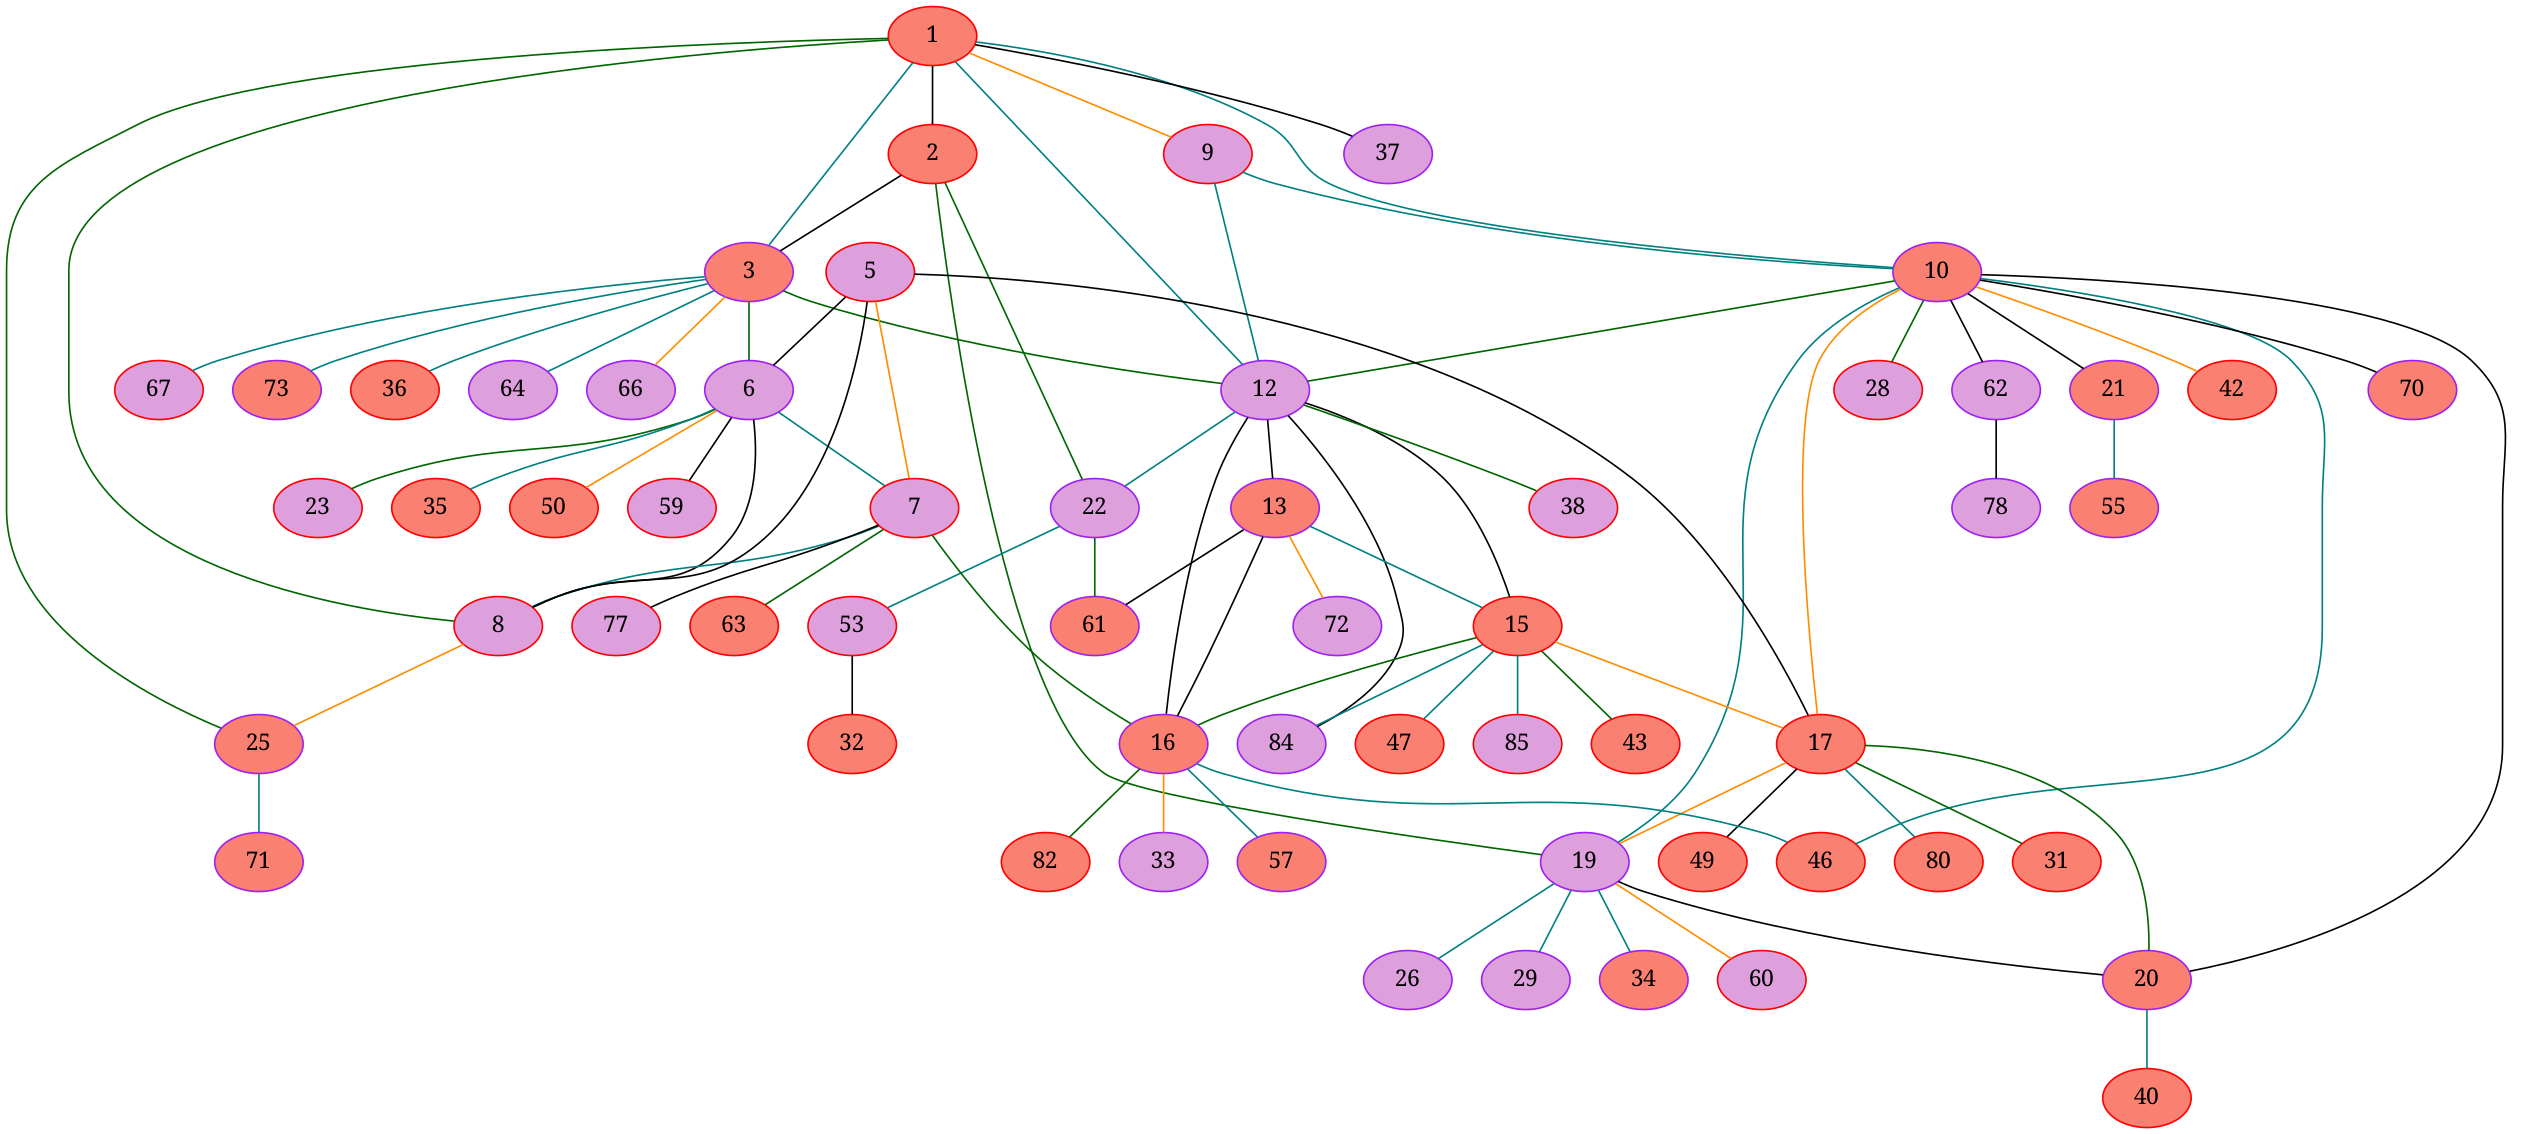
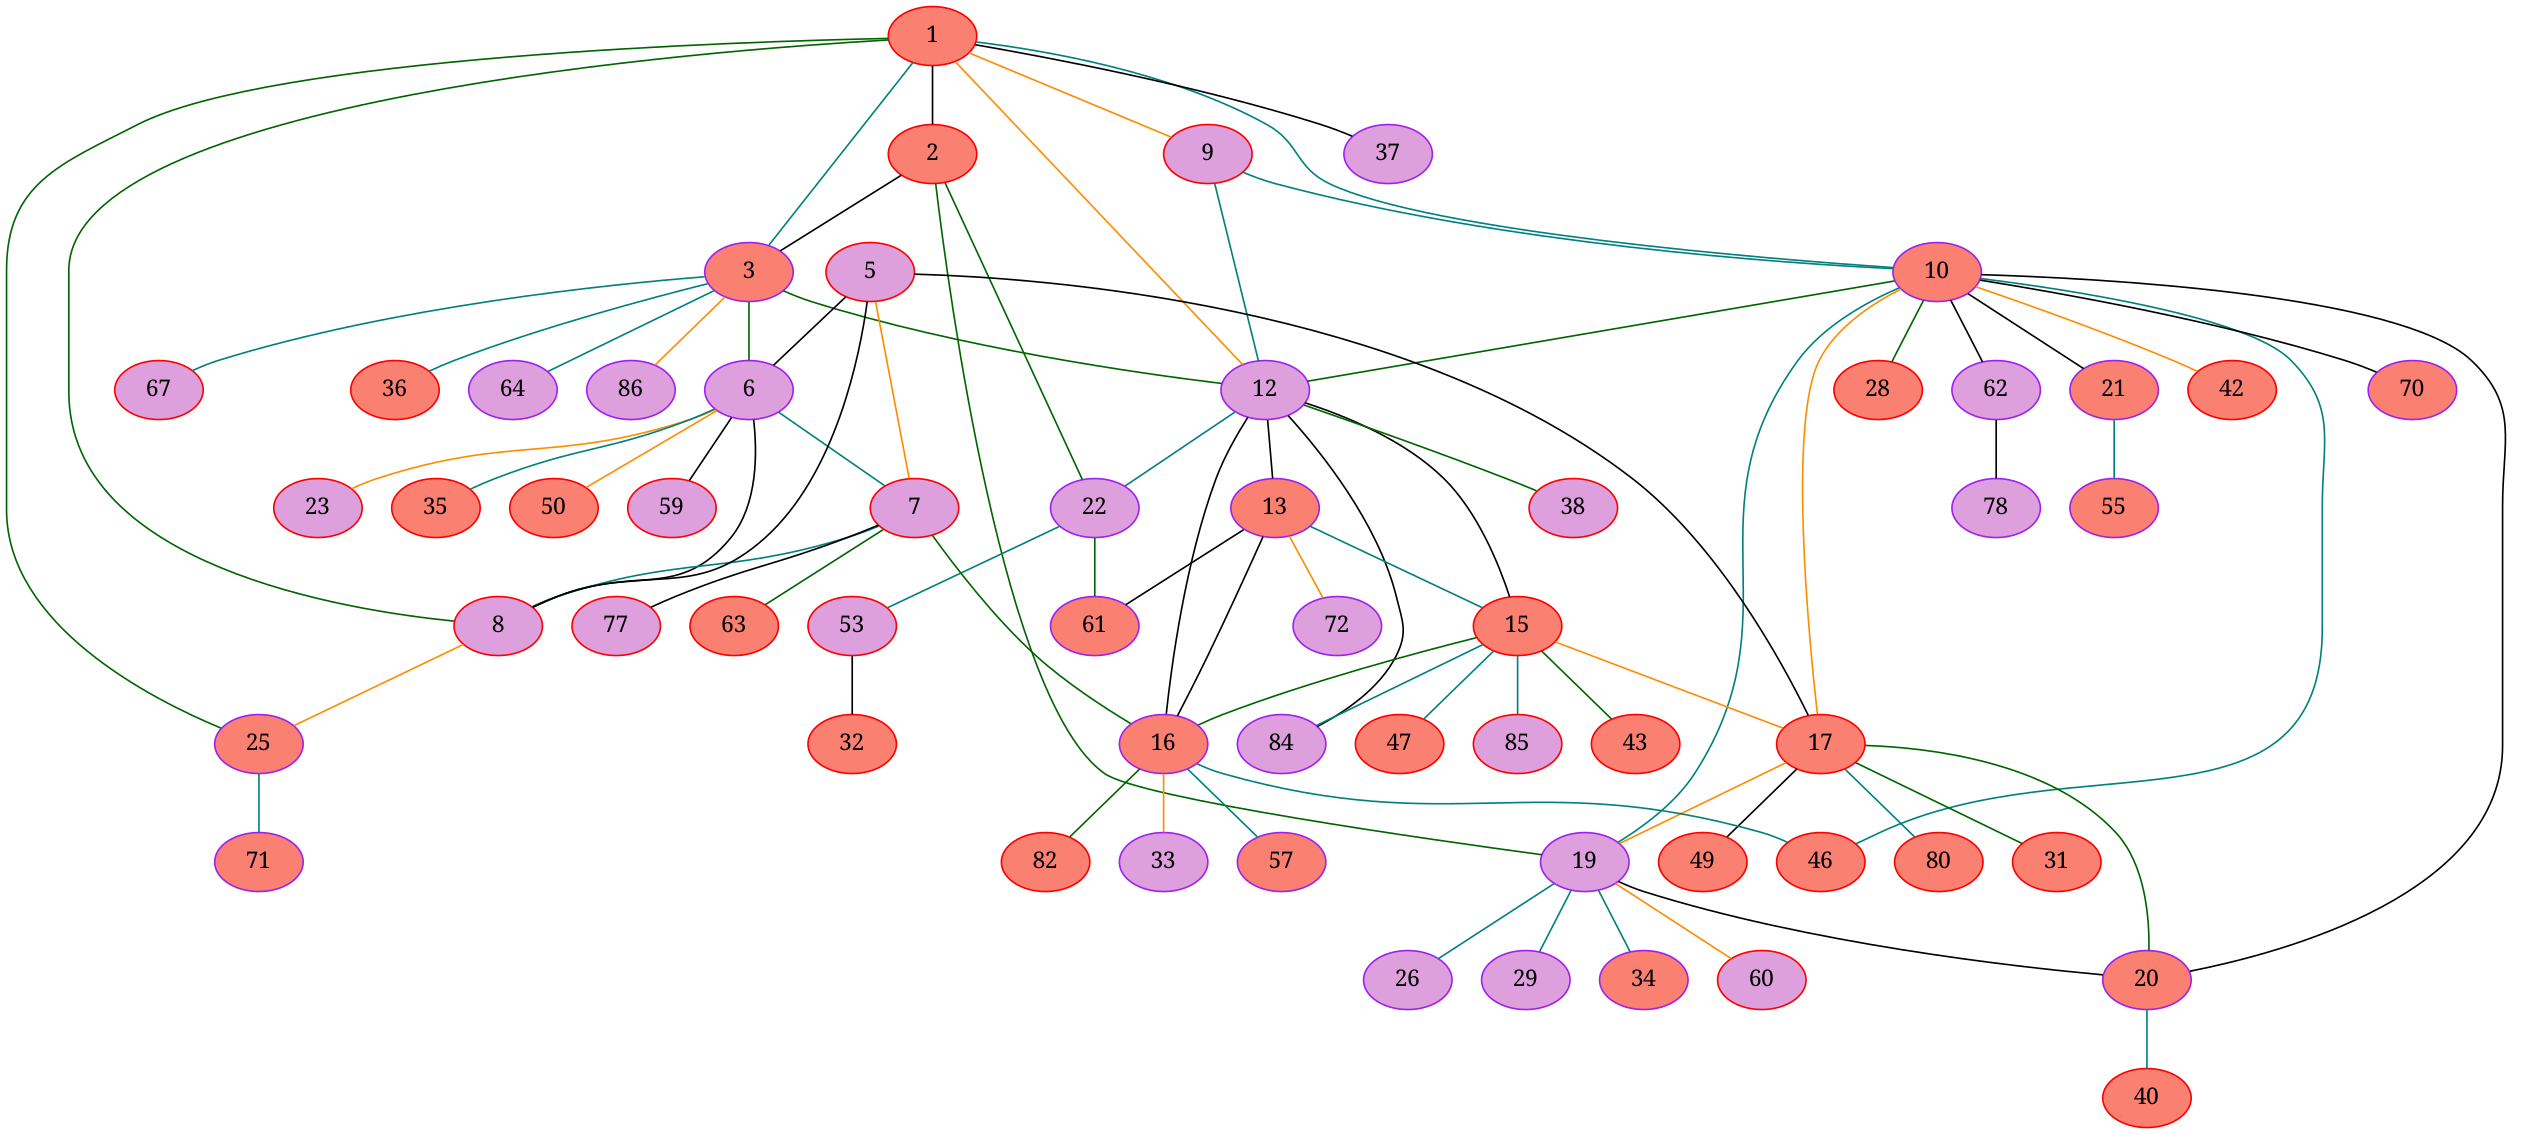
(1099, 213) -> (1099, 213)
(277, 390) -> none
(631, 390) -> (631, 390)
(1878, 390) -> (1878, 390)
(533, 449) -> (533, 449)
